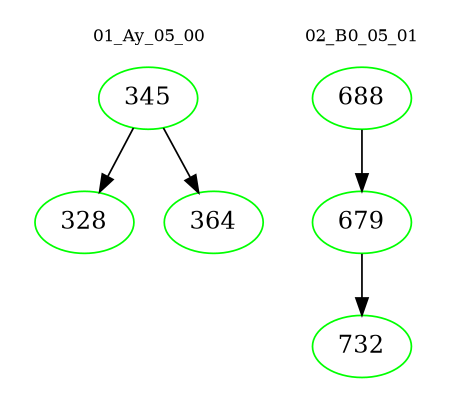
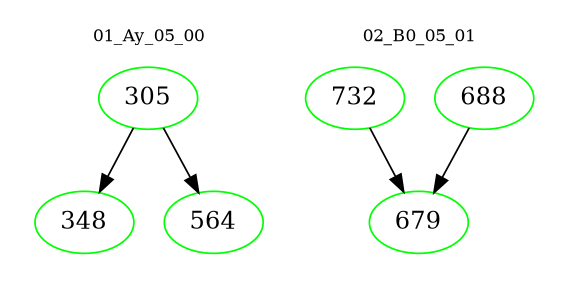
(148, 98) -> (148, 98)
(84, 222) -> (84, 222)
(214, 222) -> (214, 222)
(362, 276) -> (383, 152)
